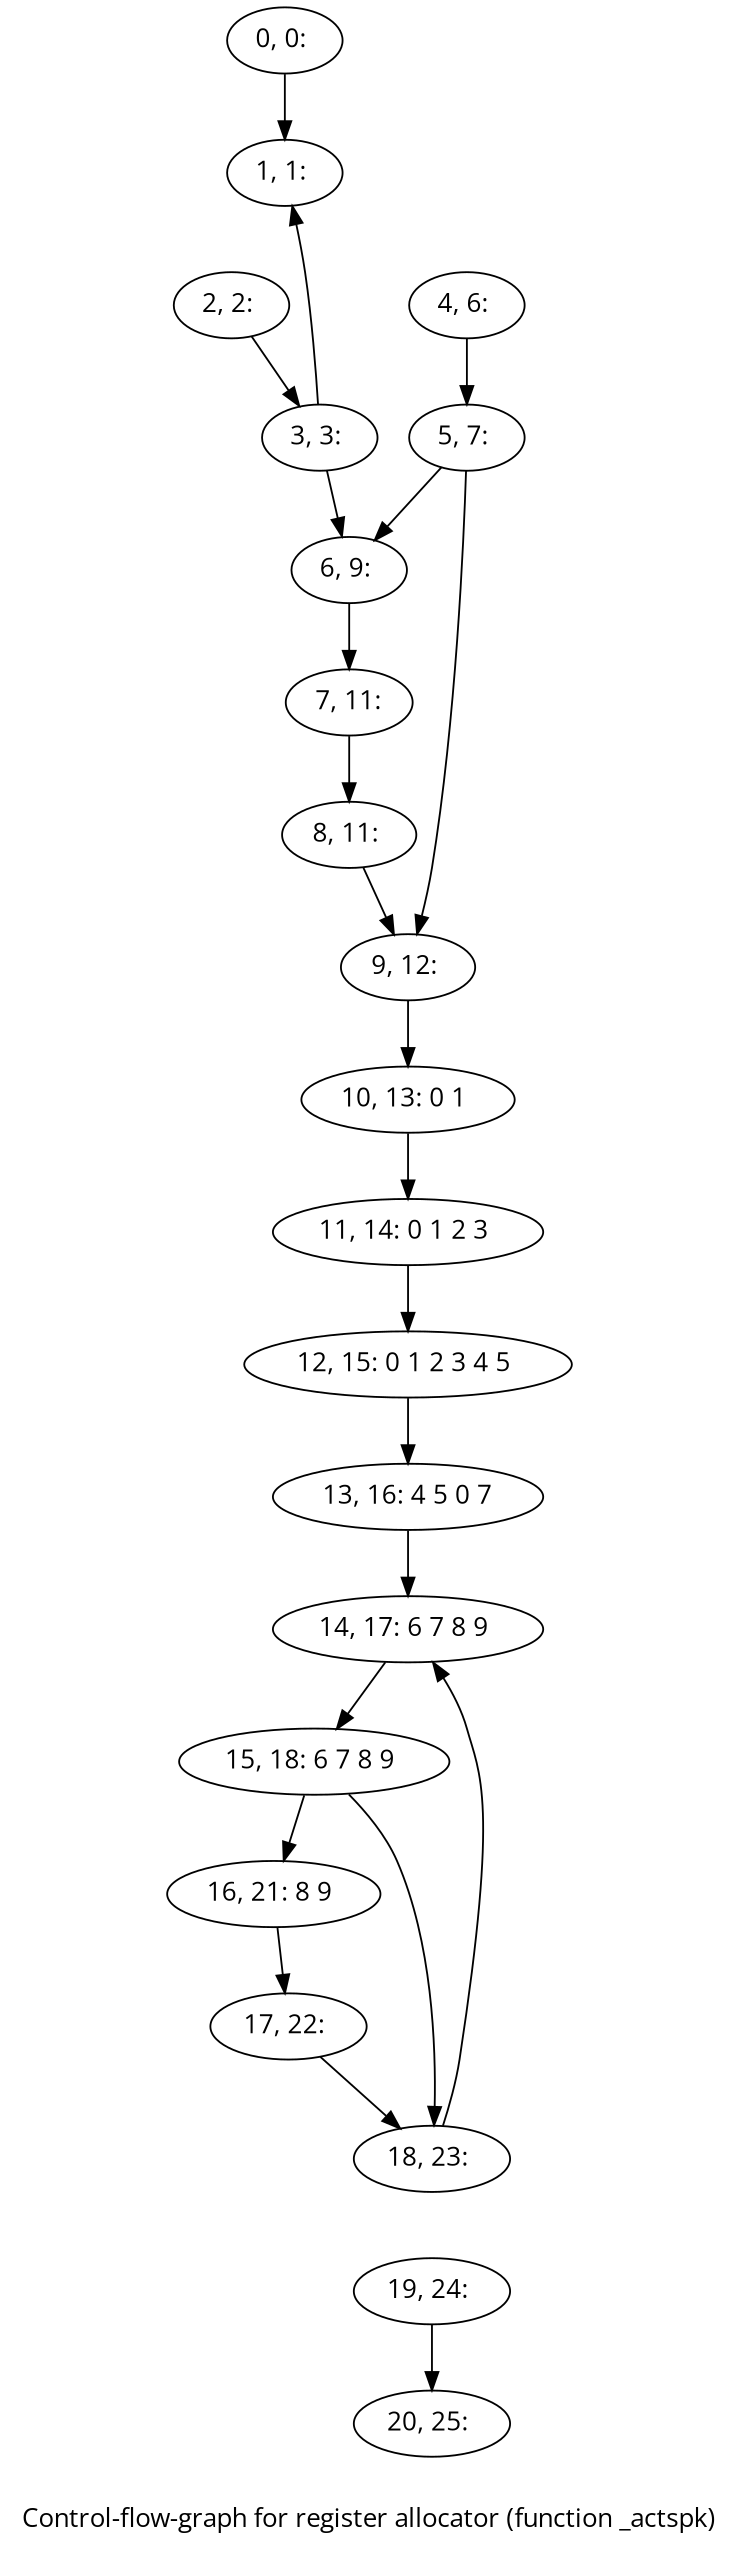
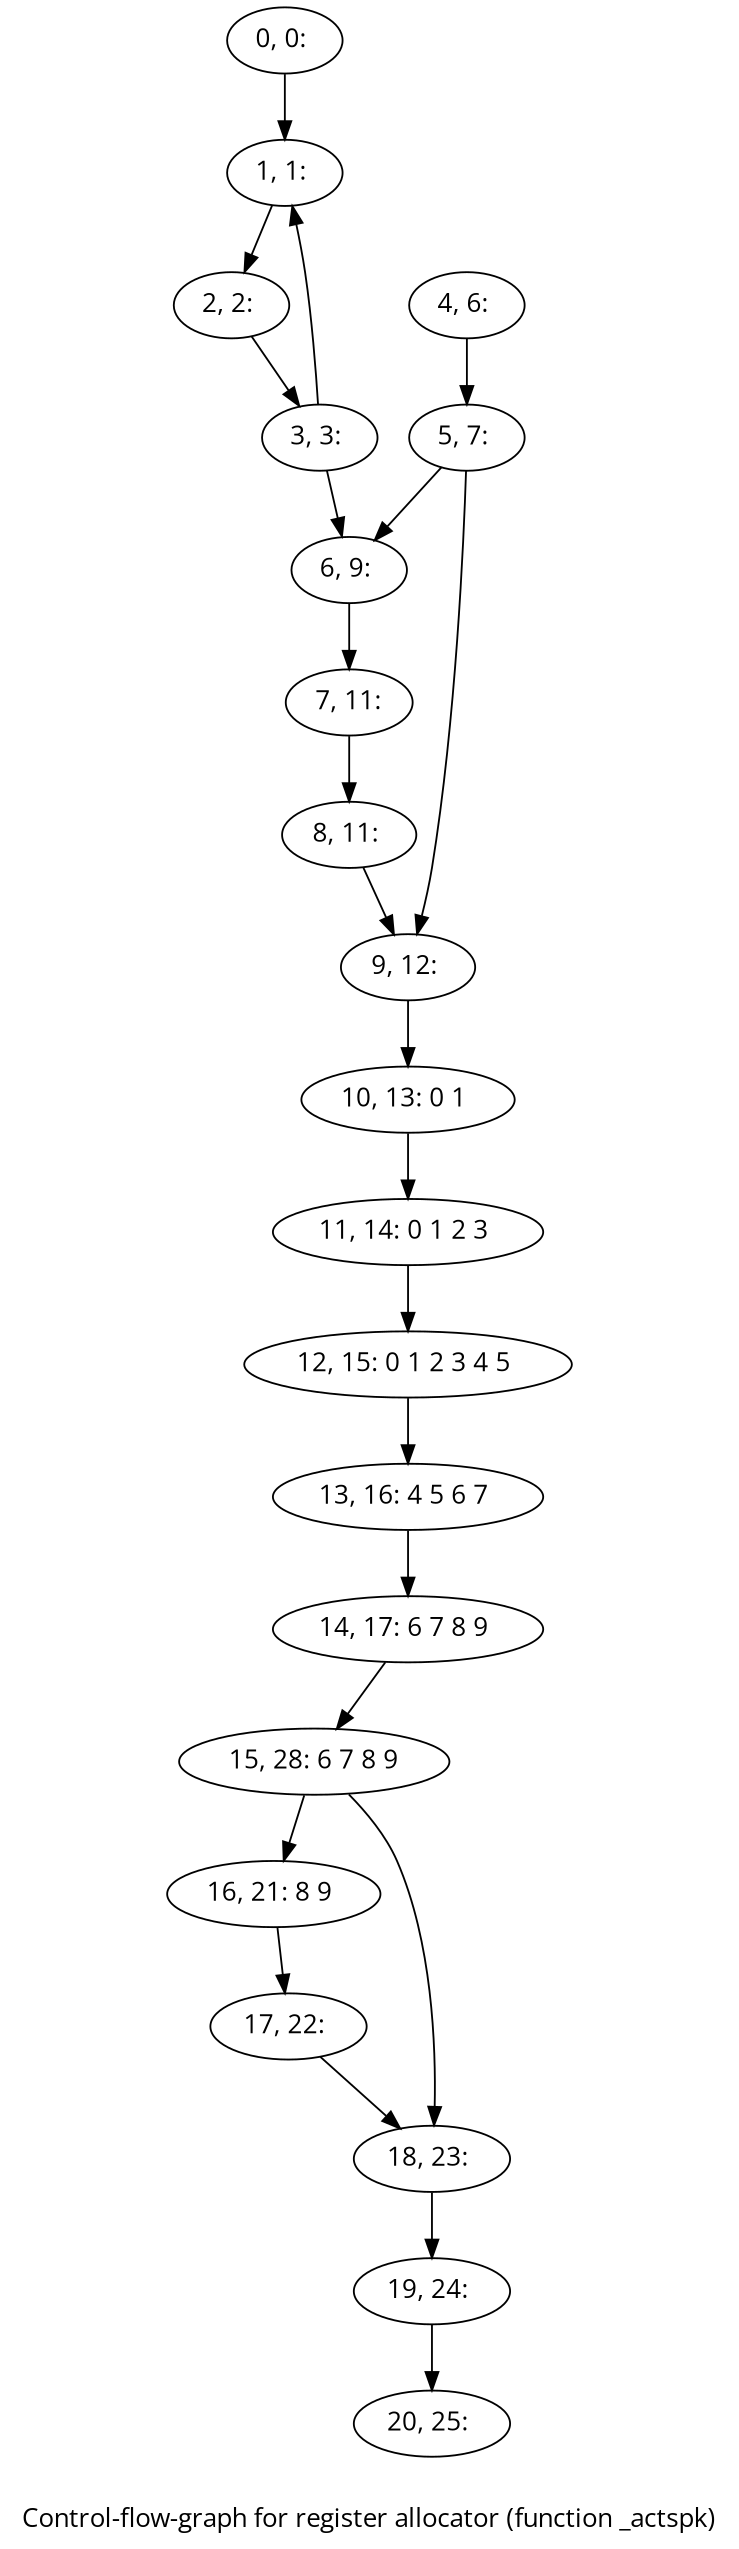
none -> (262, 230)
(408, 1497) -> (408, 1497)
(314, 1762) -> (314, 1762)
(480, 1900) -> (432, 2216)
